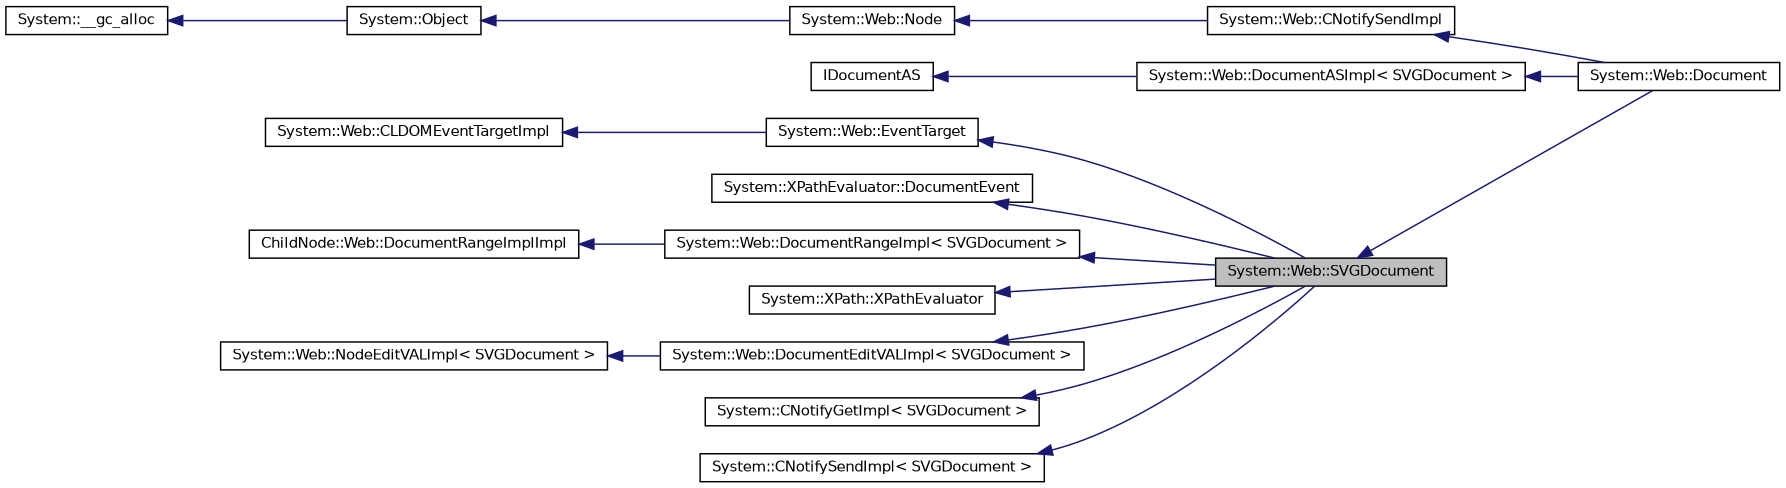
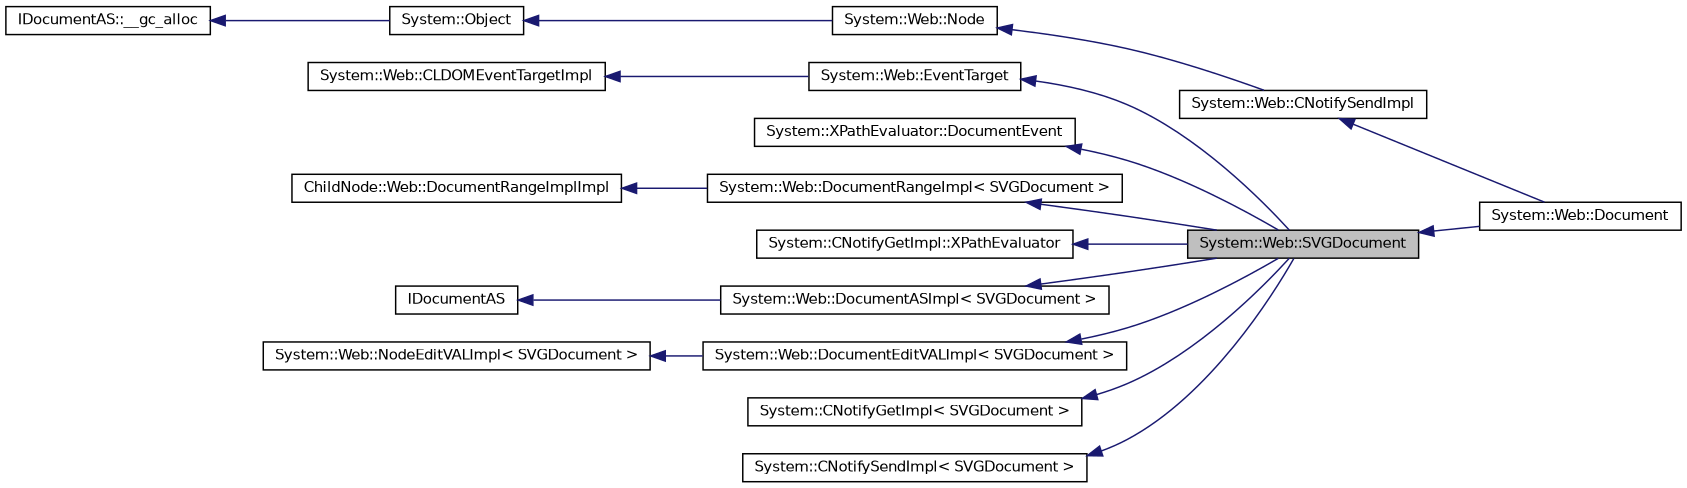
(87, 21) -> (108, 21)
(1559, 76) -> (1129, 272)
(872, 300) -> (915, 244)
